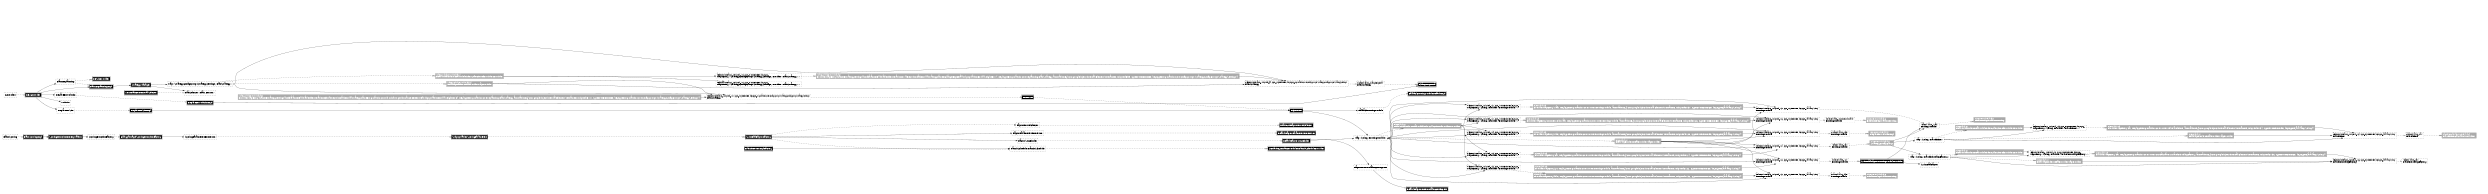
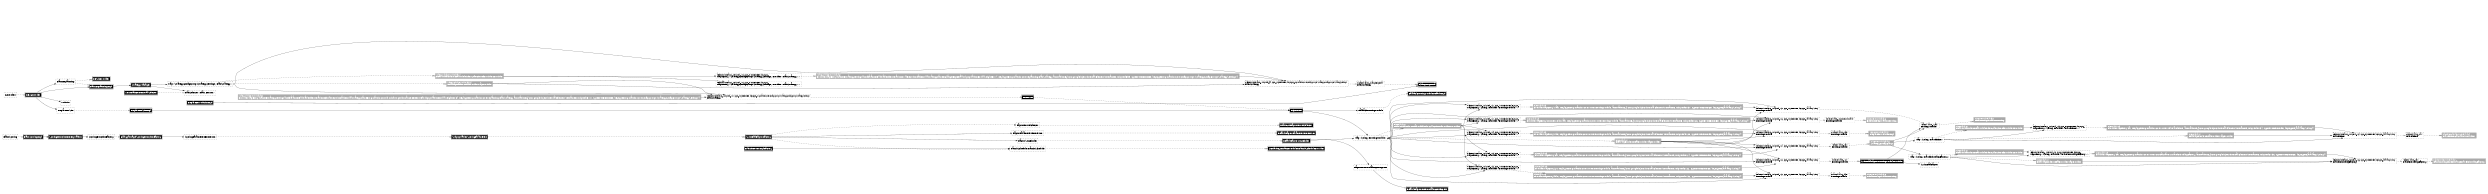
(66, 95) -> none
none -> (2459, 161)
